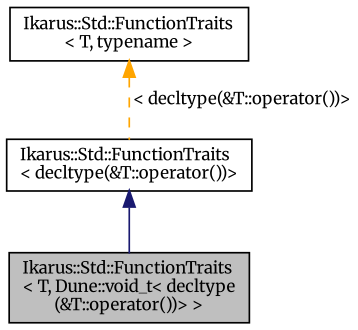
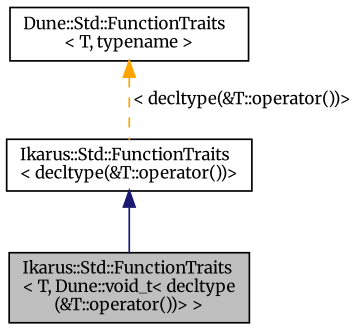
(129, 34) -> (129, 34)
